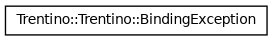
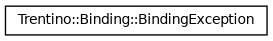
(136, 21) -> (136, 21)
